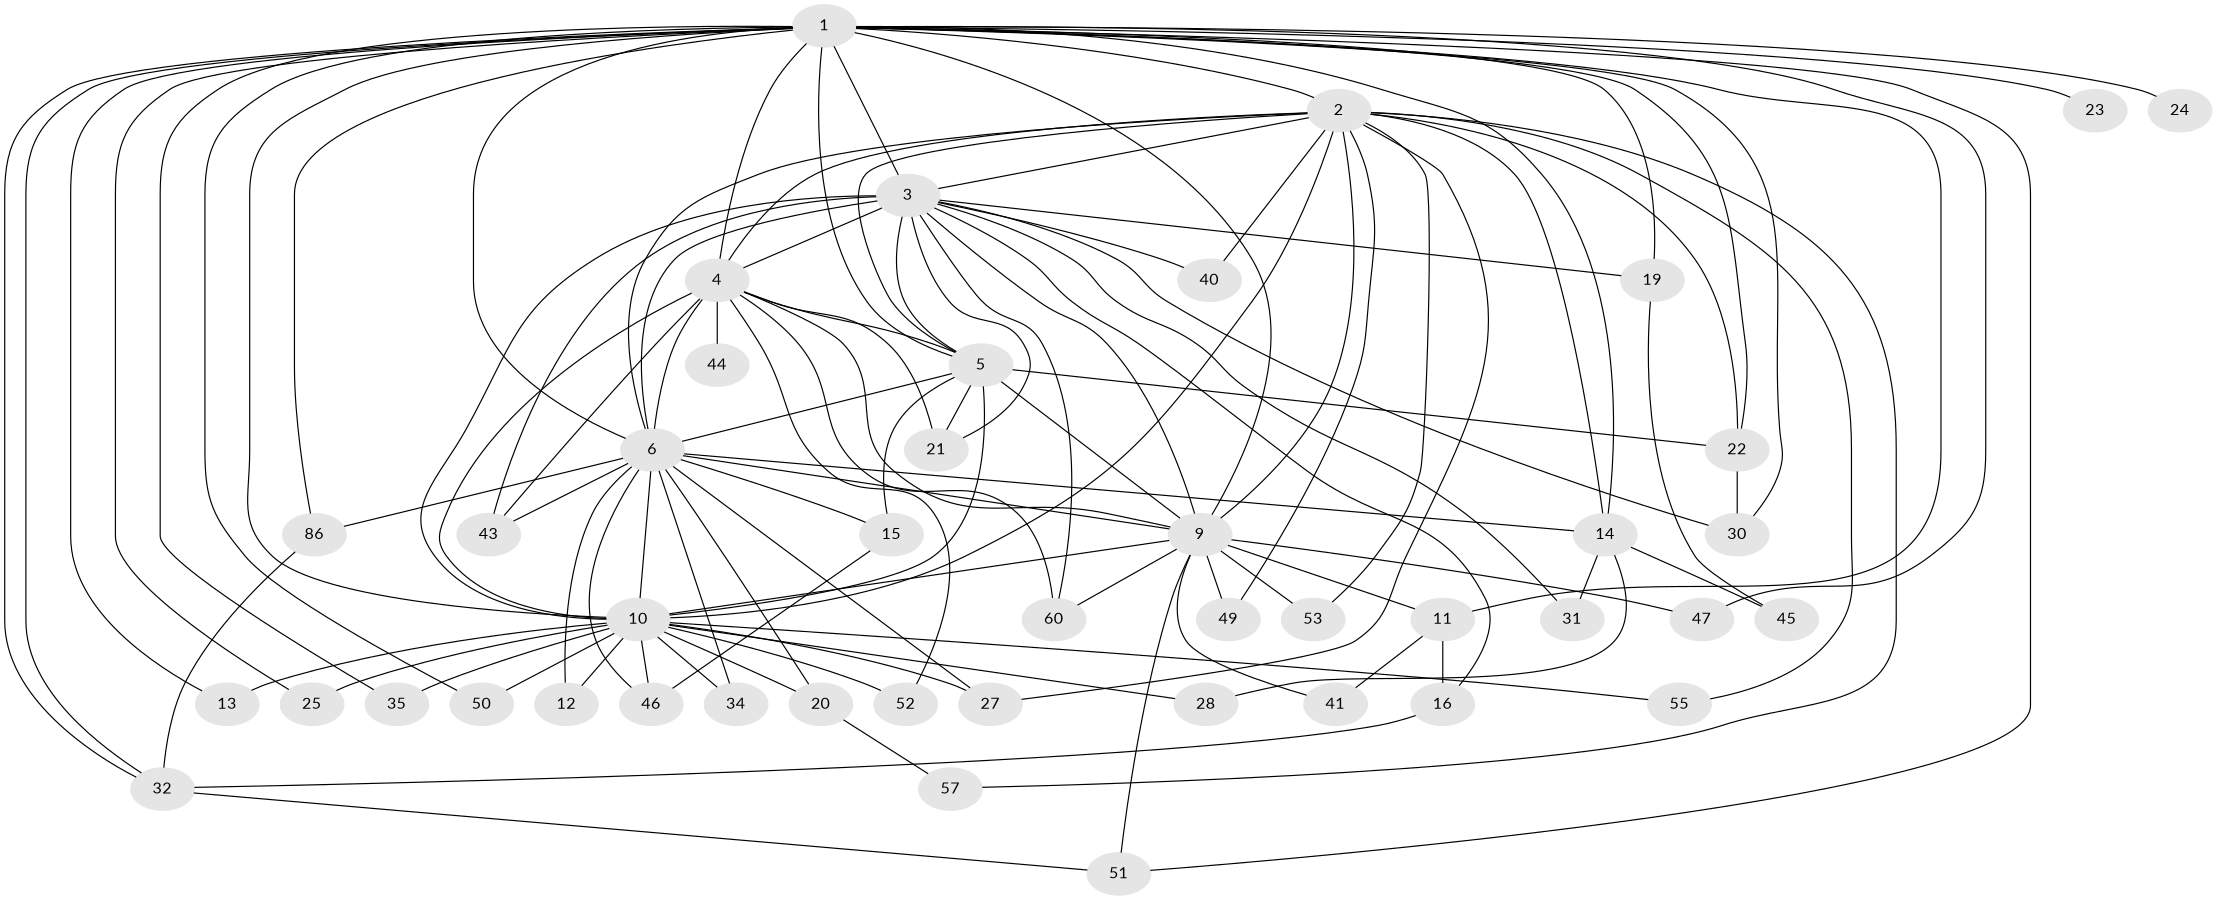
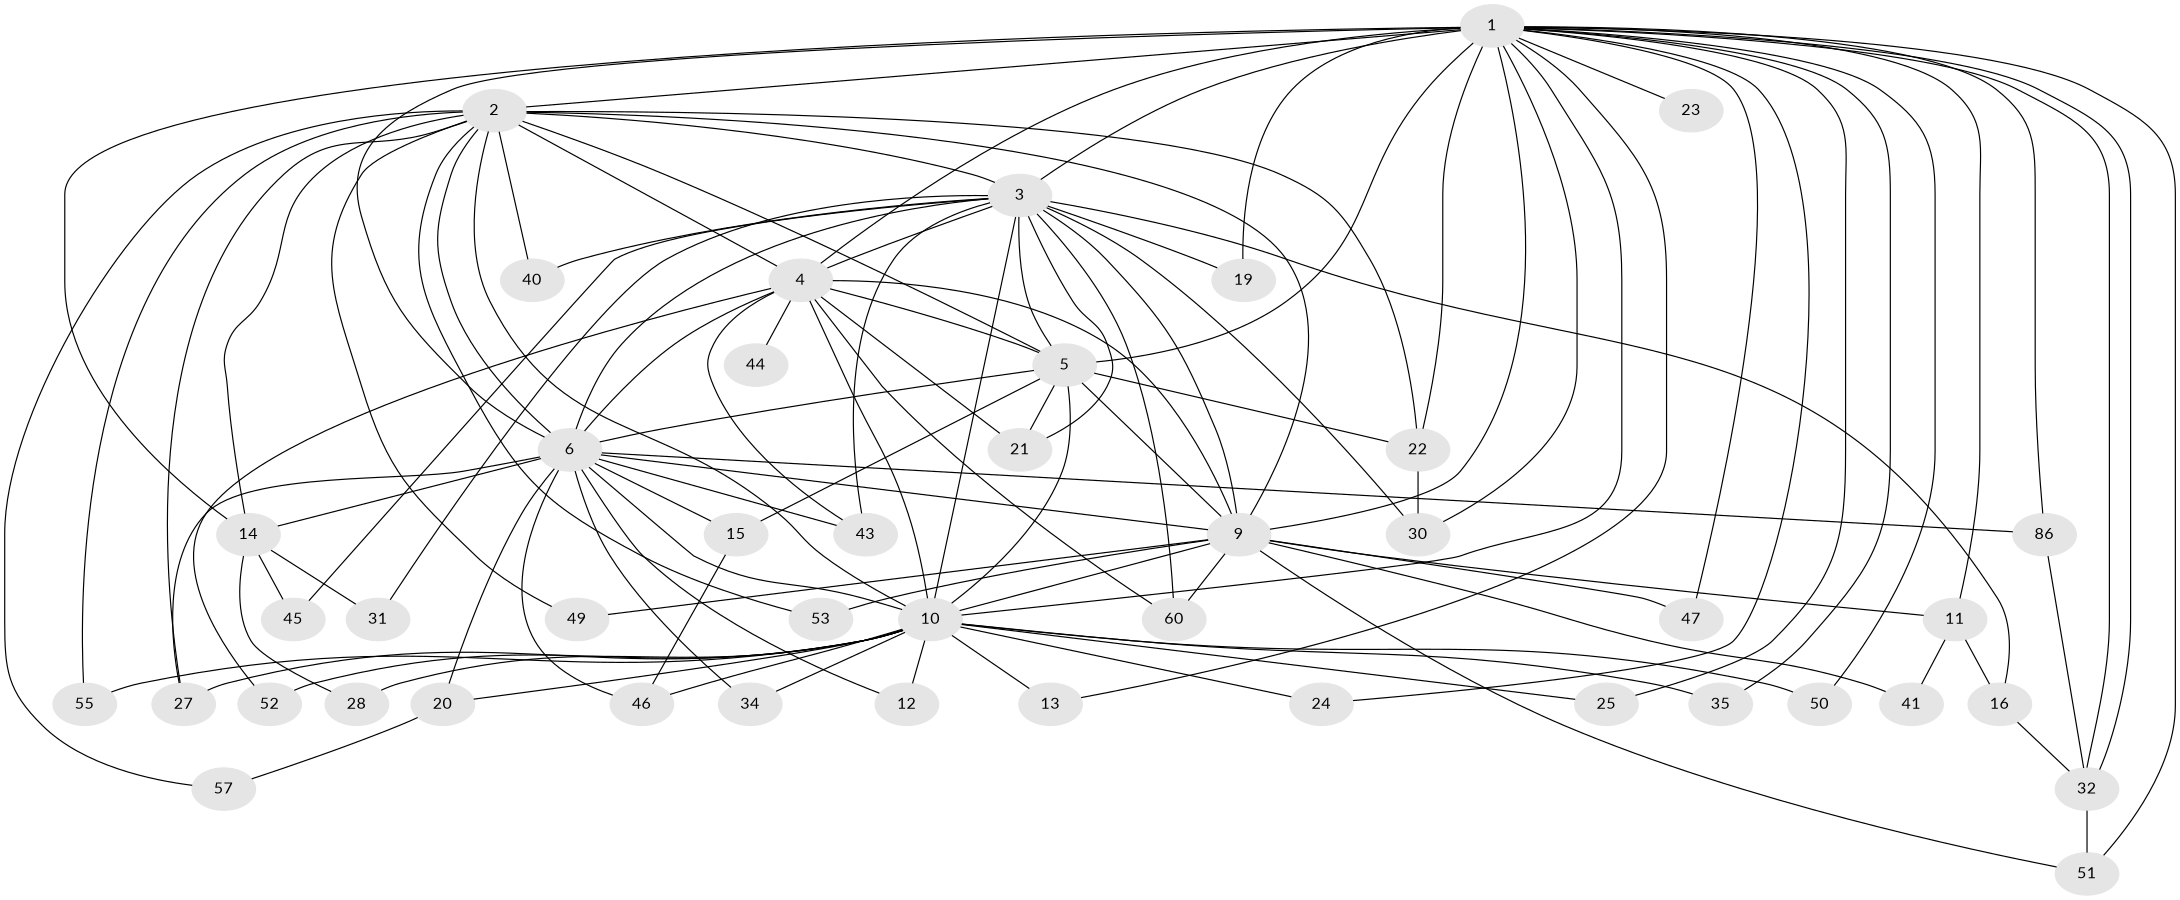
(1662, 474) -> (588, 288)
none -> (1126, 662)
